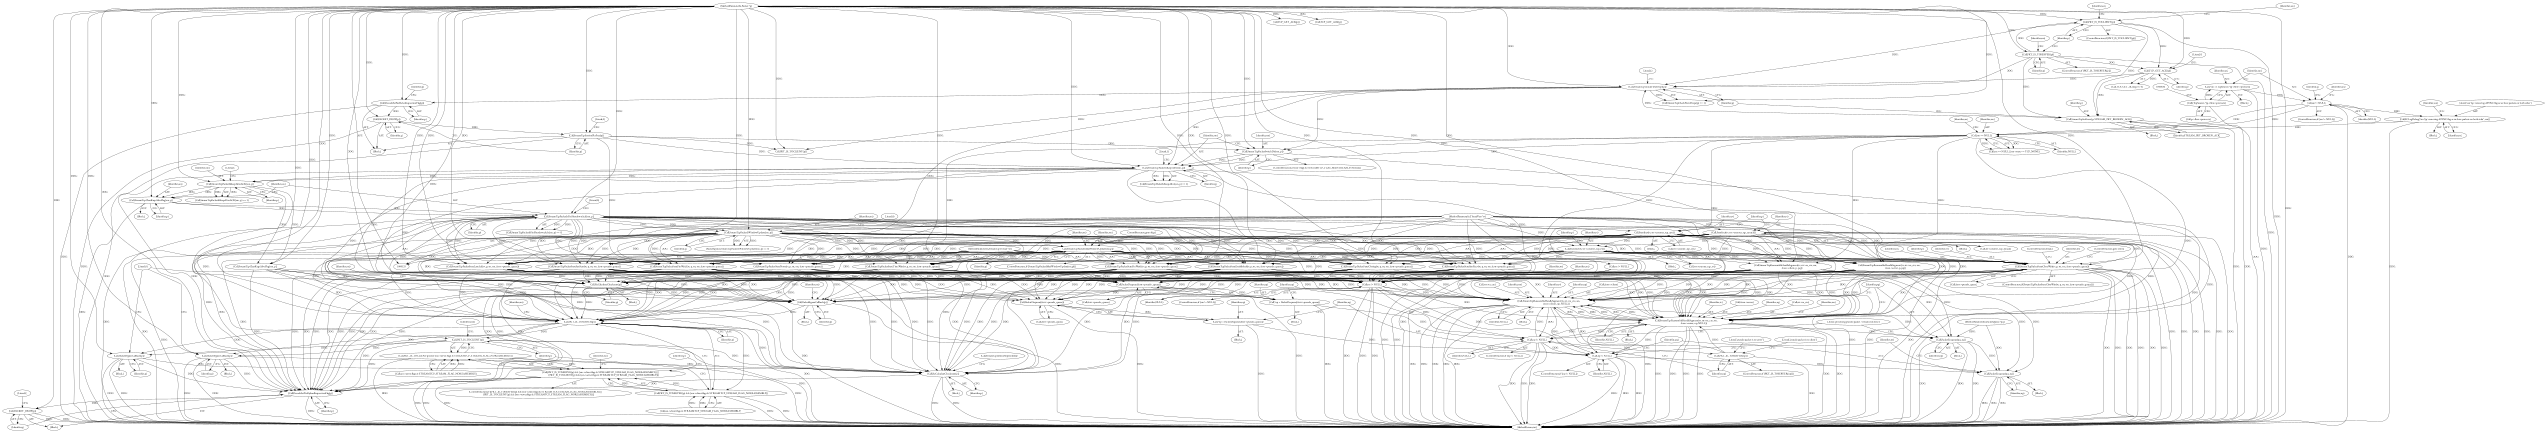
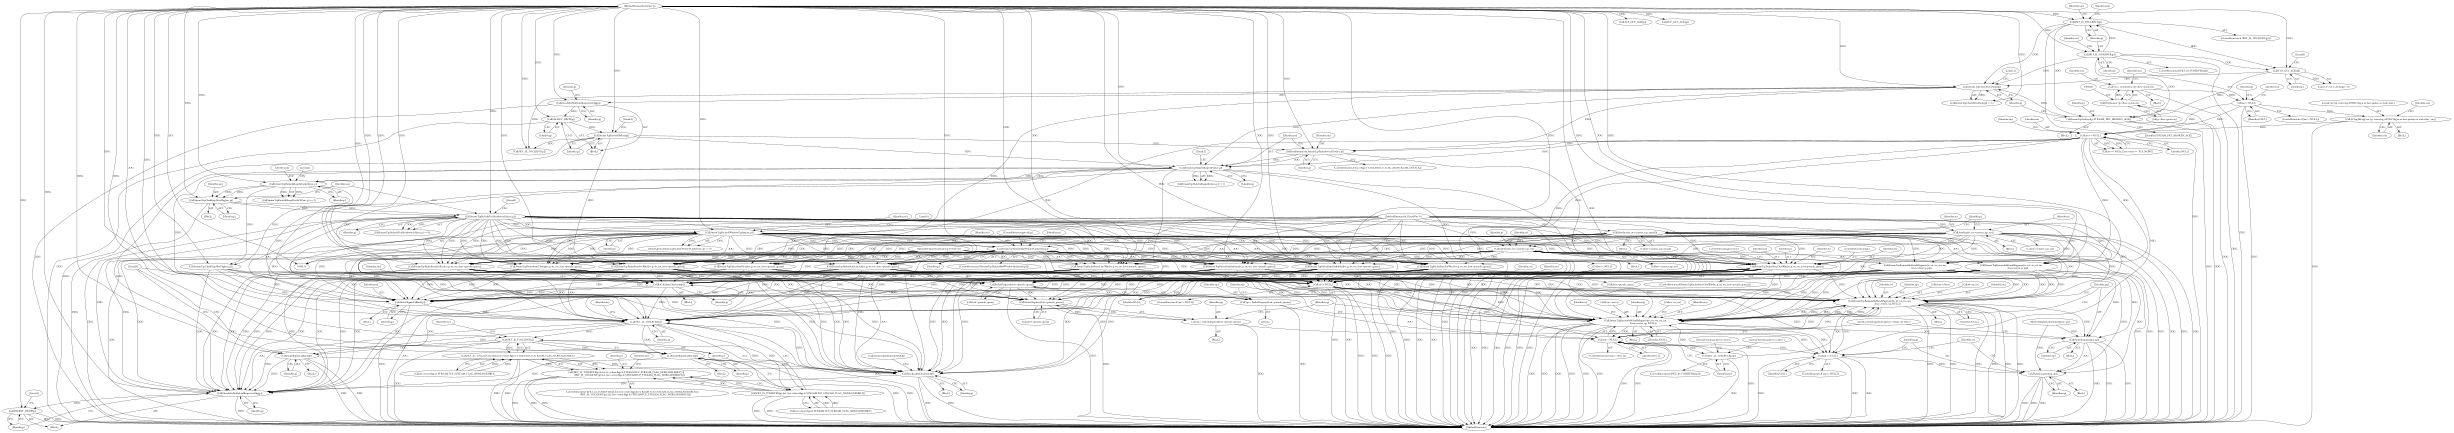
none -> (1003, 22)
(2155, 125) -> none
(1263, 152) -> (1315, 152)
